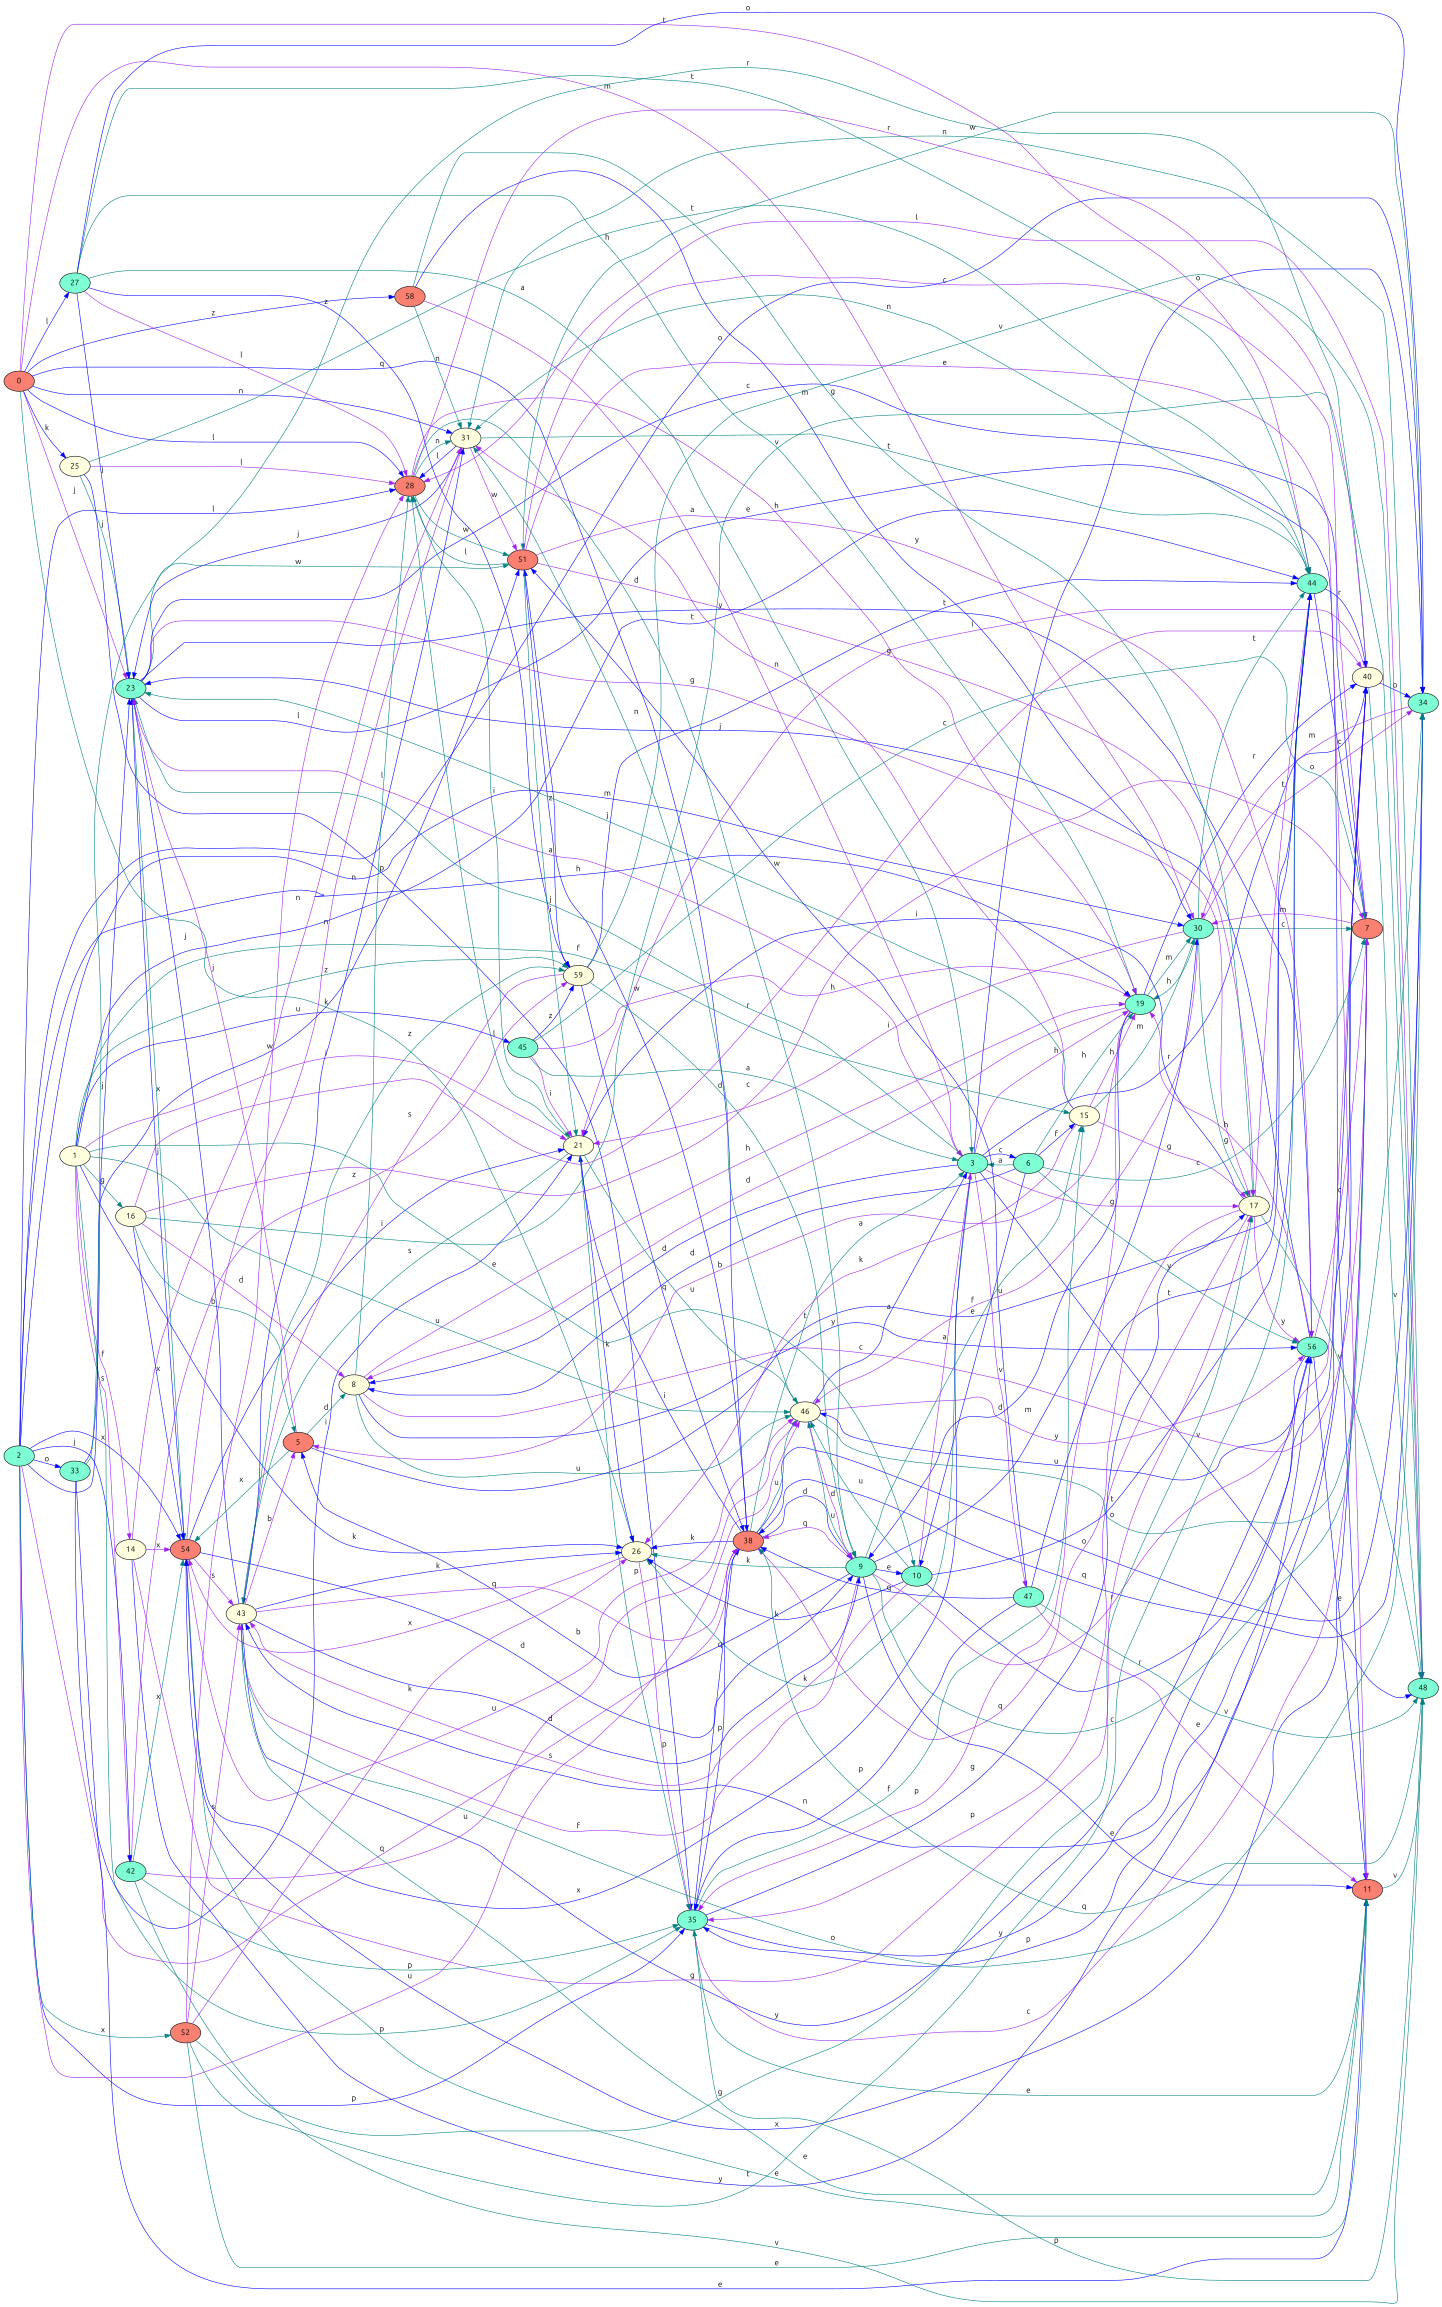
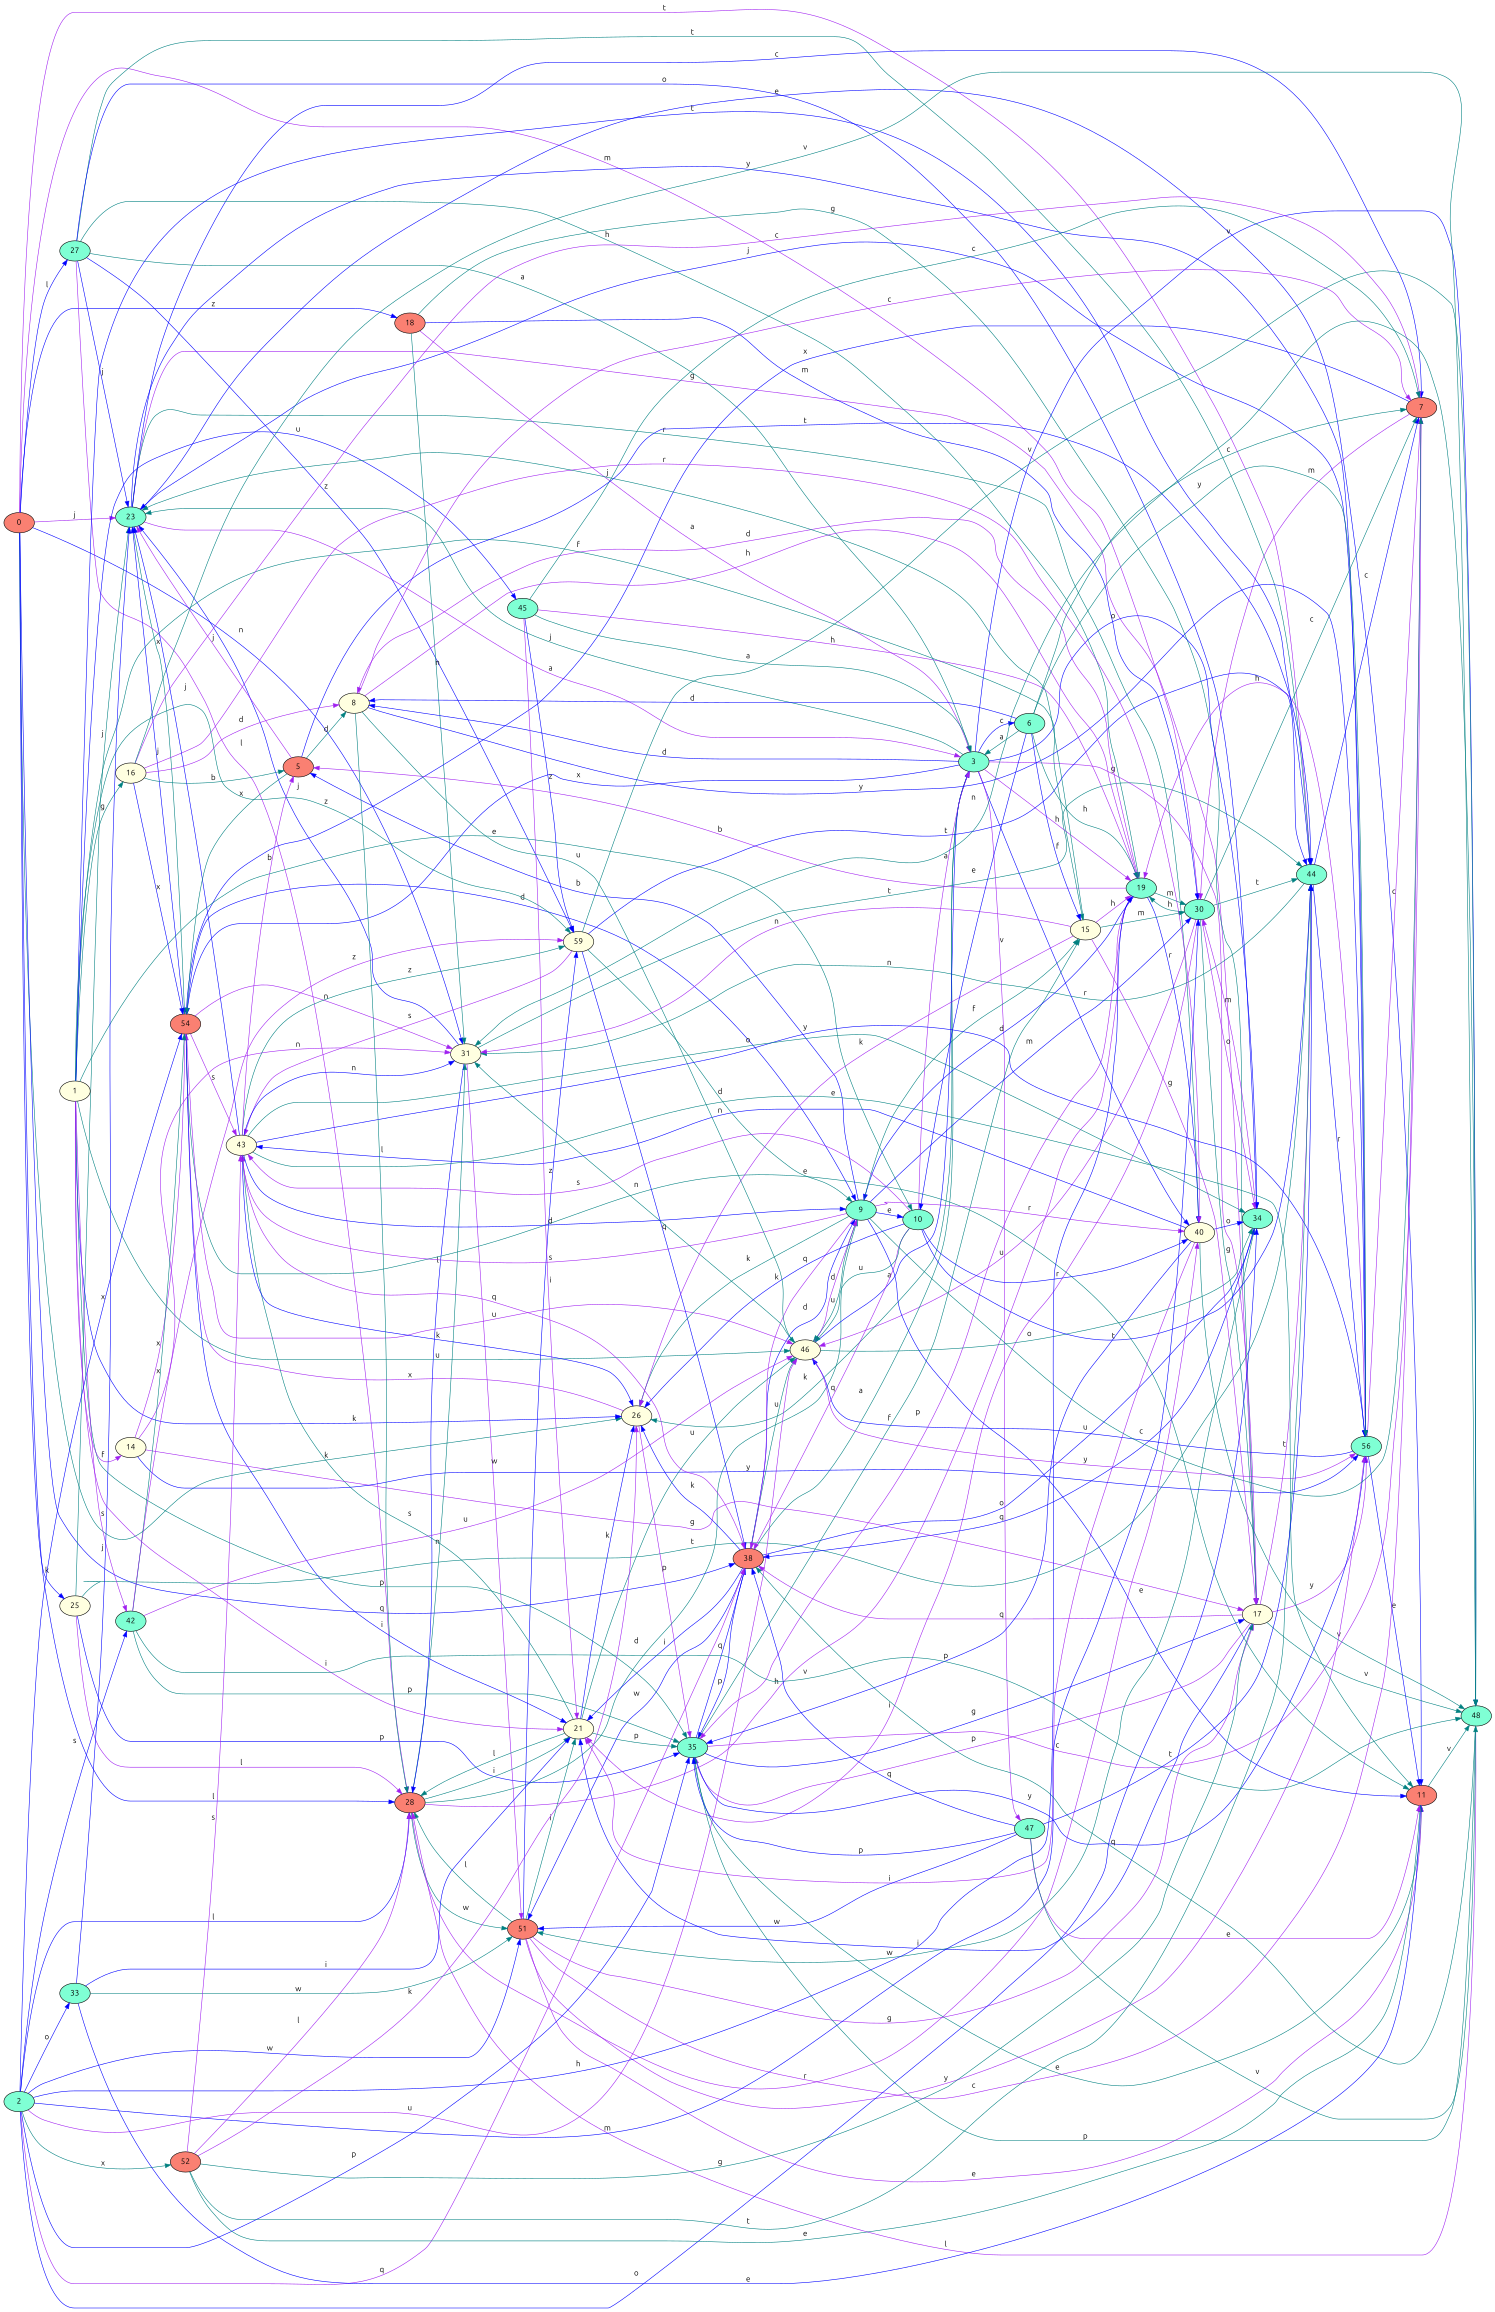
(410, 297) -> (410, 323)
(1353, 620) -> (1339, 1158)
none -> (837, 1388)
(75, 1442) -> (75, 1741)
(579, 1826) -> (579, 1183)
